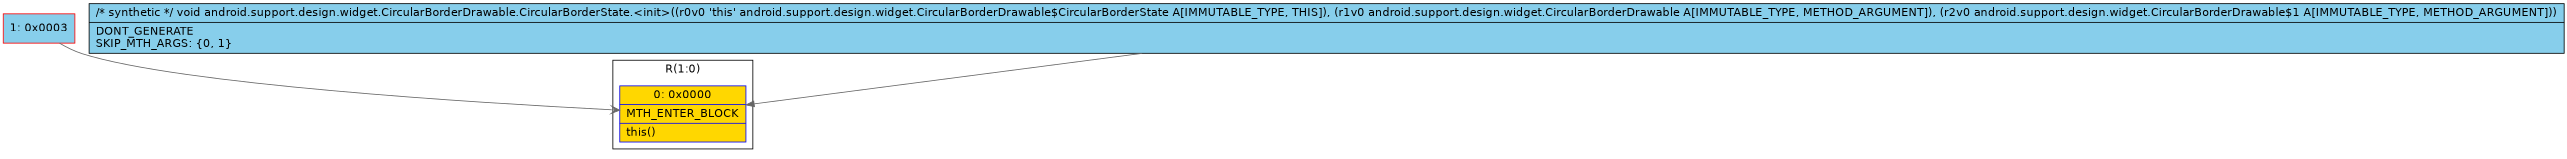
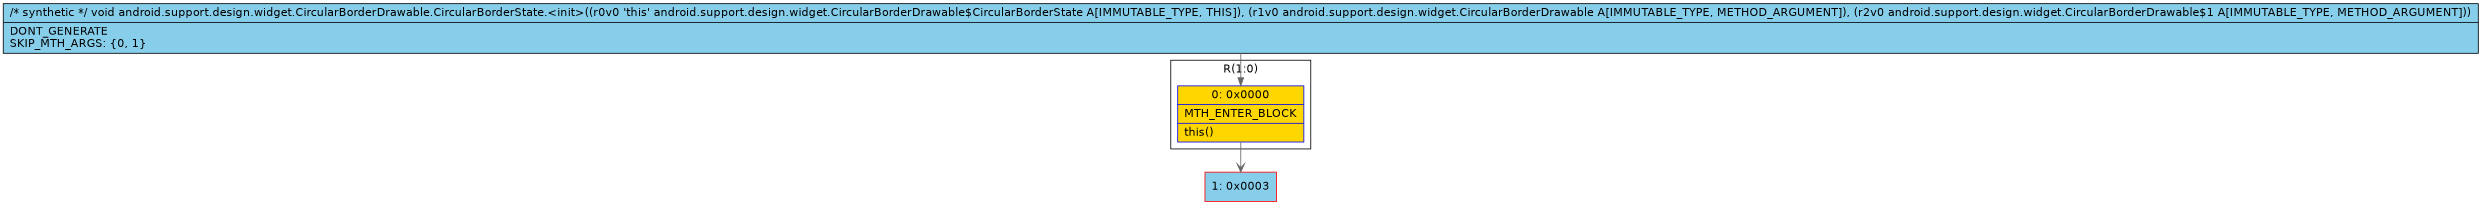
(333, 91) -> (1241, 154)
